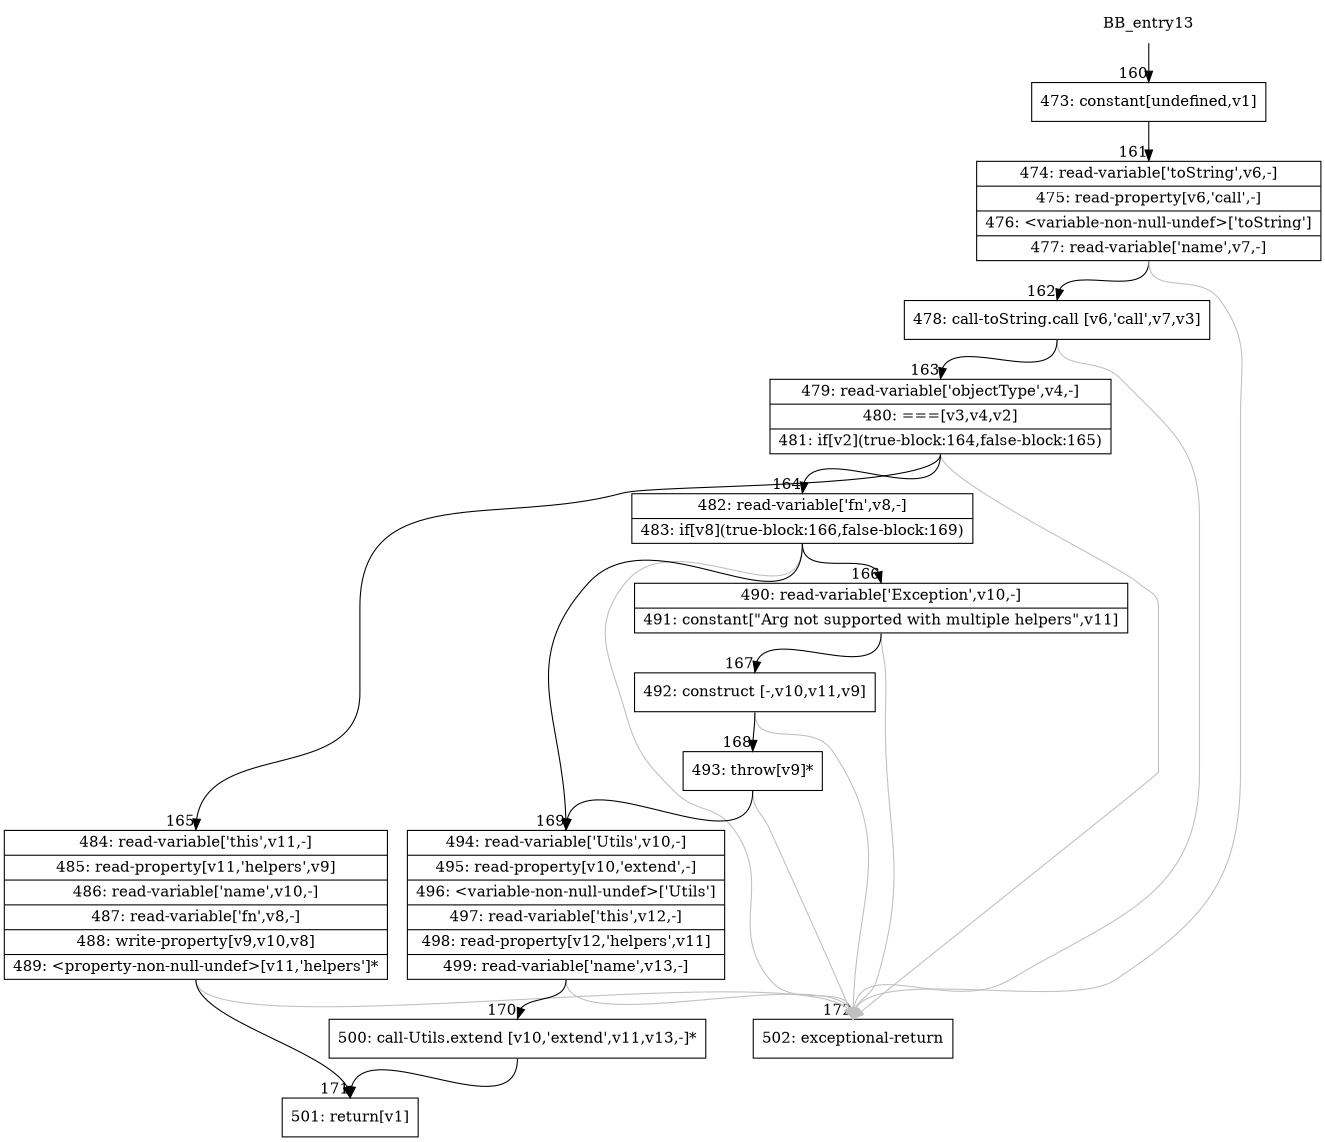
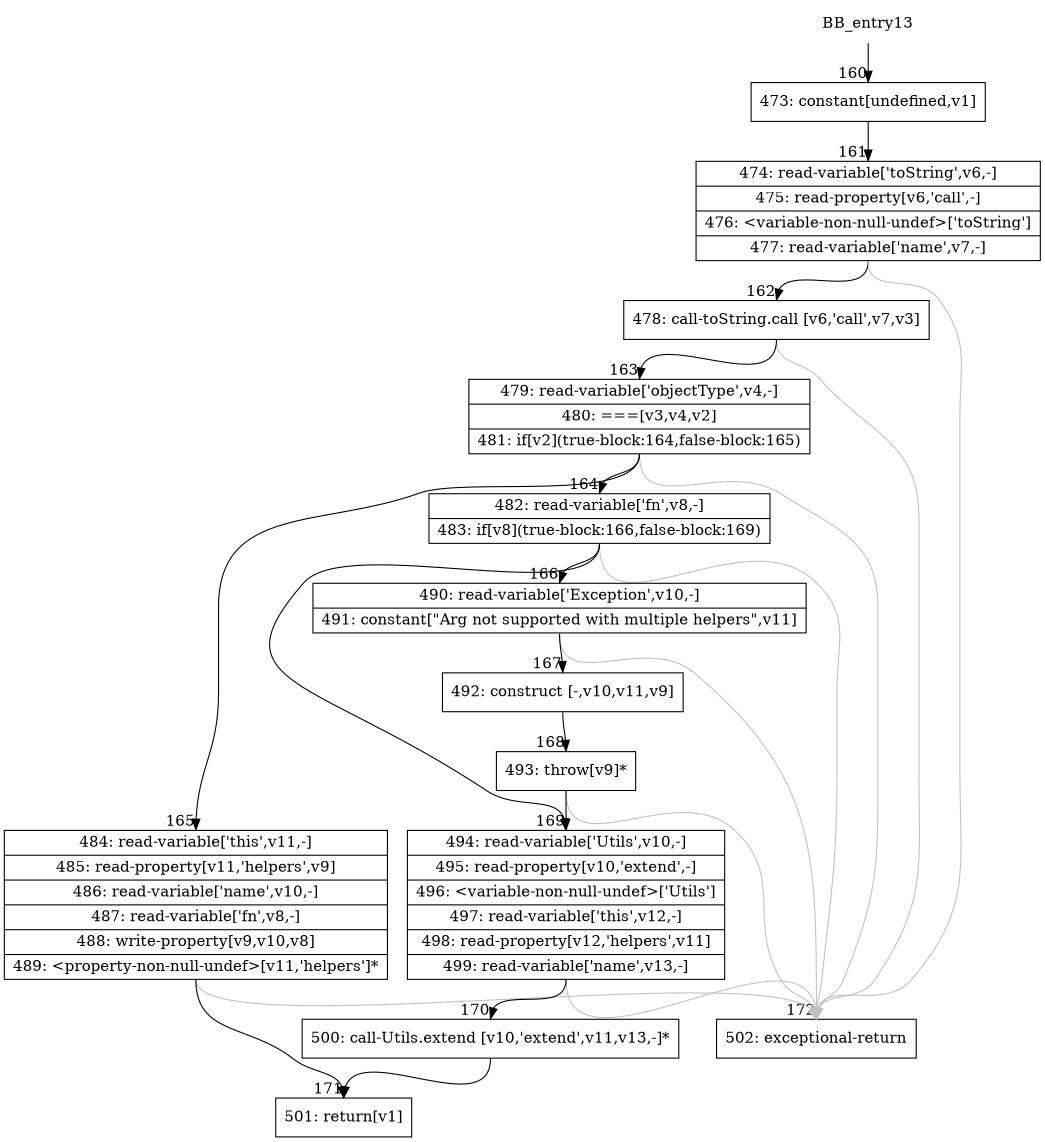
(865, 829) -> none
